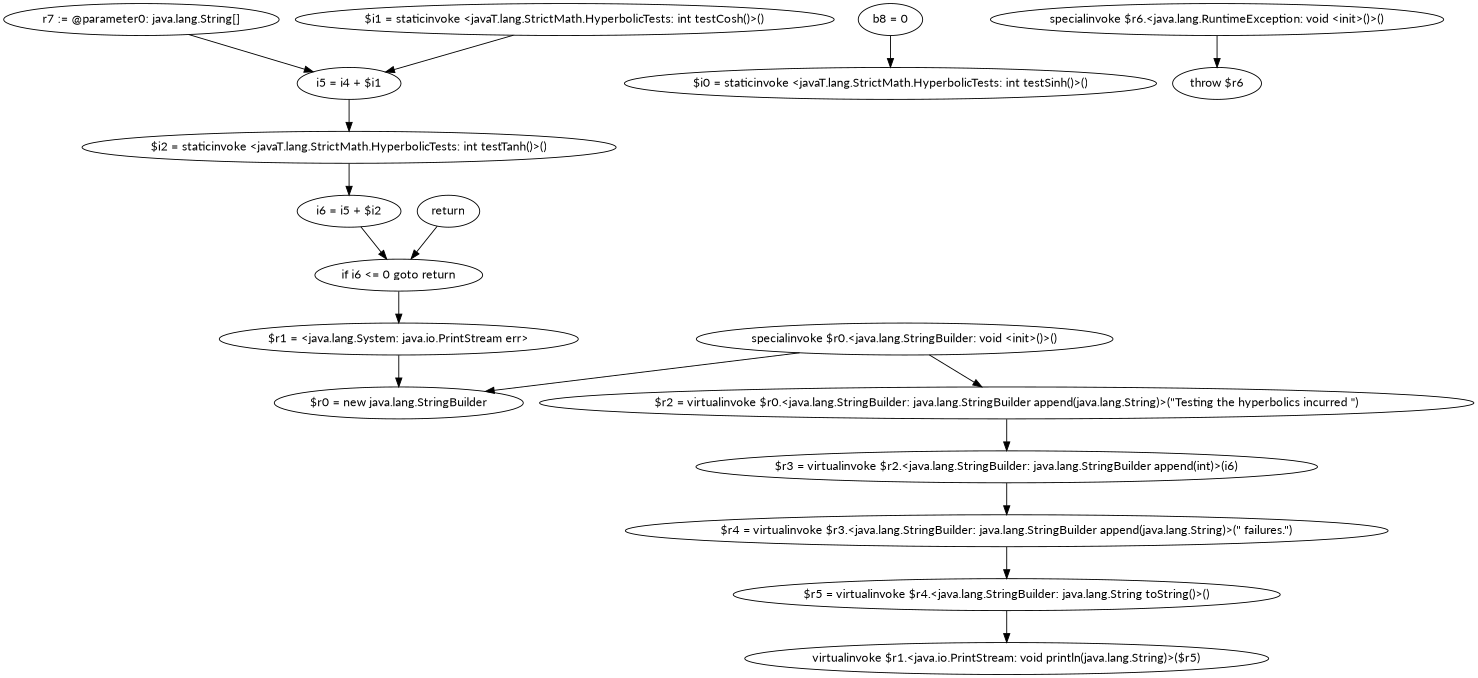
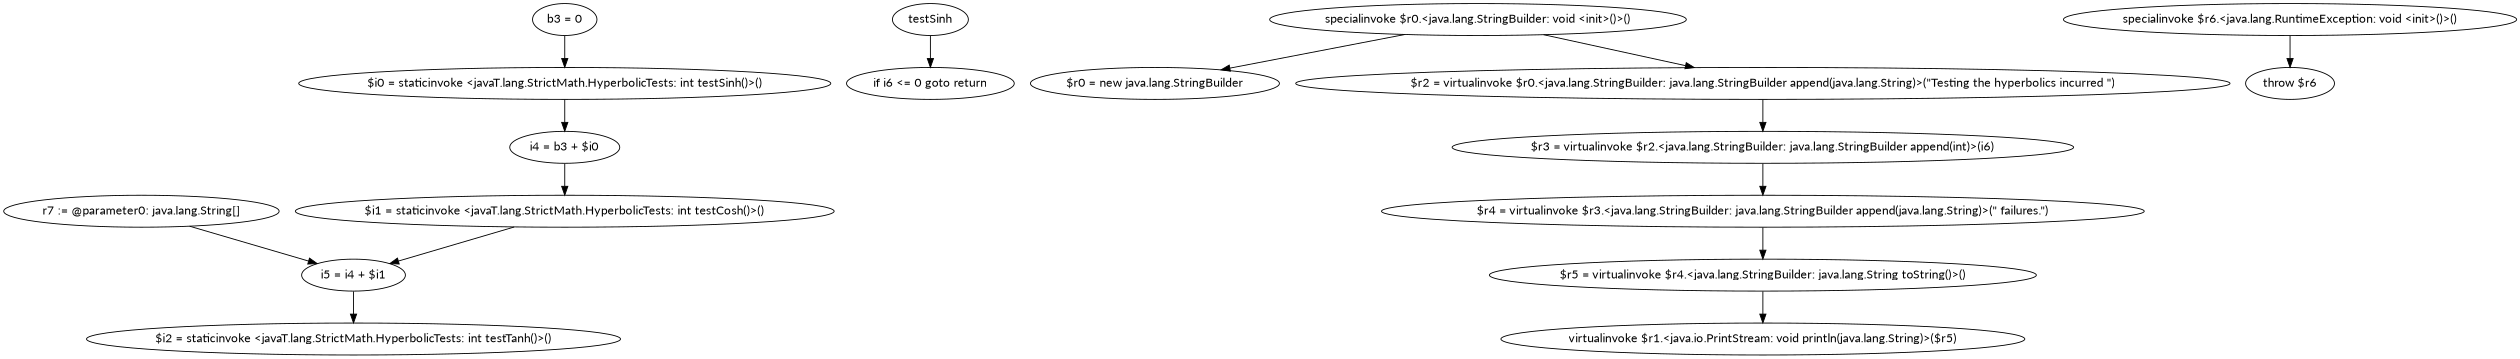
(890, 20) -> (565, 20)
none -> (565, 147)
(349, 211) -> none
(448, 211) -> (930, 20)
(399, 339) -> none
